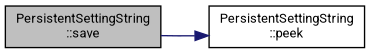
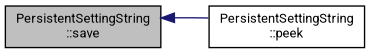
(178, 36) -> (192, 18)
